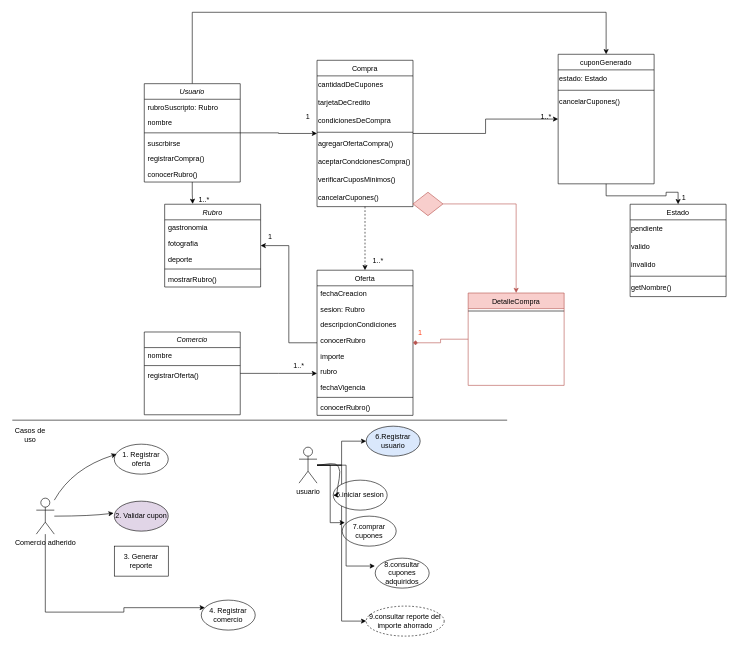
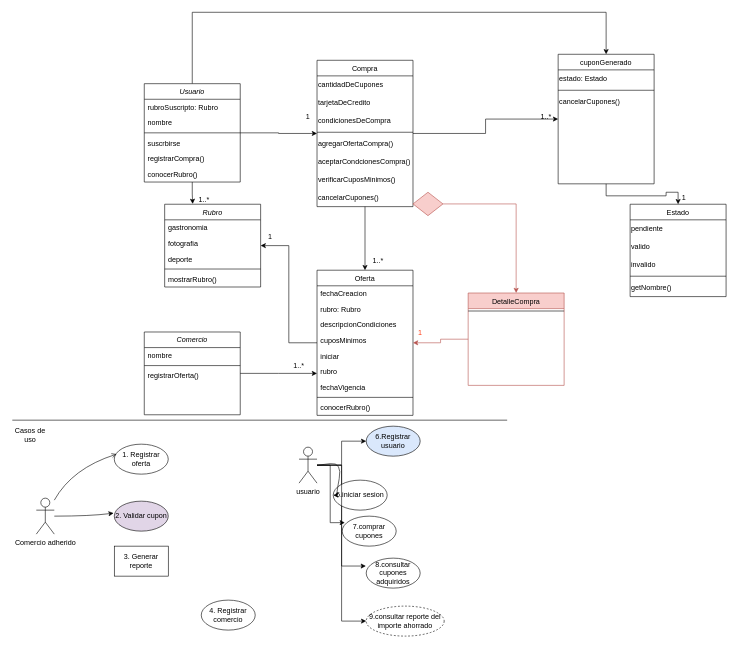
(365, 236) -> (365, 236)
(344, 310) -> (343, 310)
(345, 341) -> (343, 341)
(419, 343) -> (418, 343)
(334, 356) -> (332, 356)
(111, 456) -> (112, 456)
(402, 573) -> (393, 573)
(45, 611) -> none
